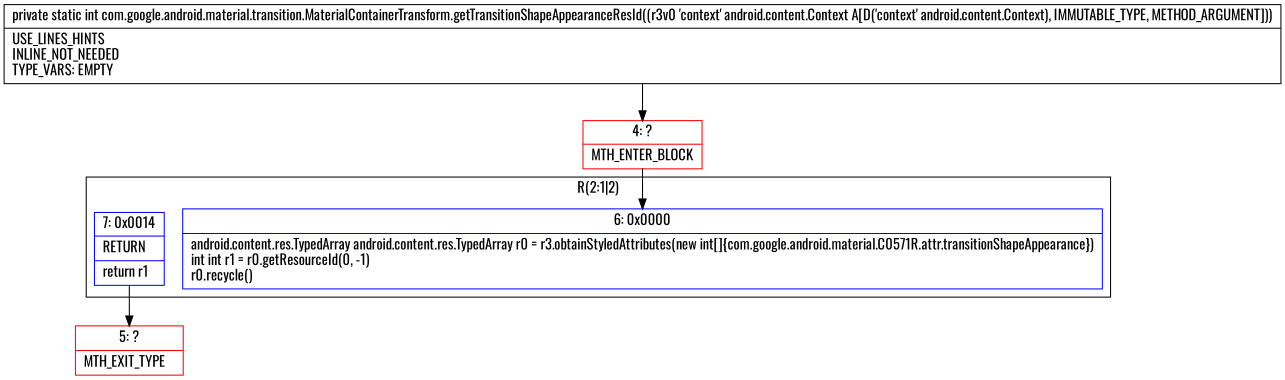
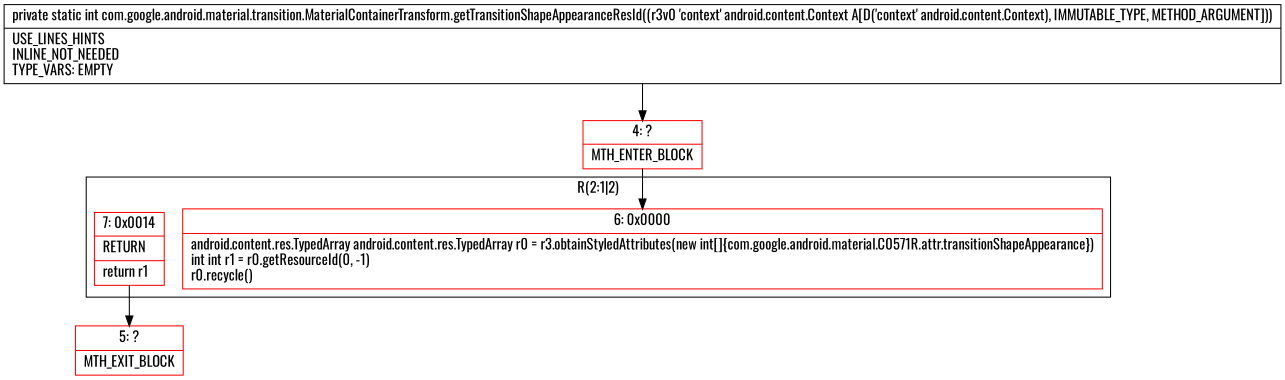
(129, 249) -> (129, 249)
(643, 249) -> (643, 249)
(125, 362) -> (129, 362)
